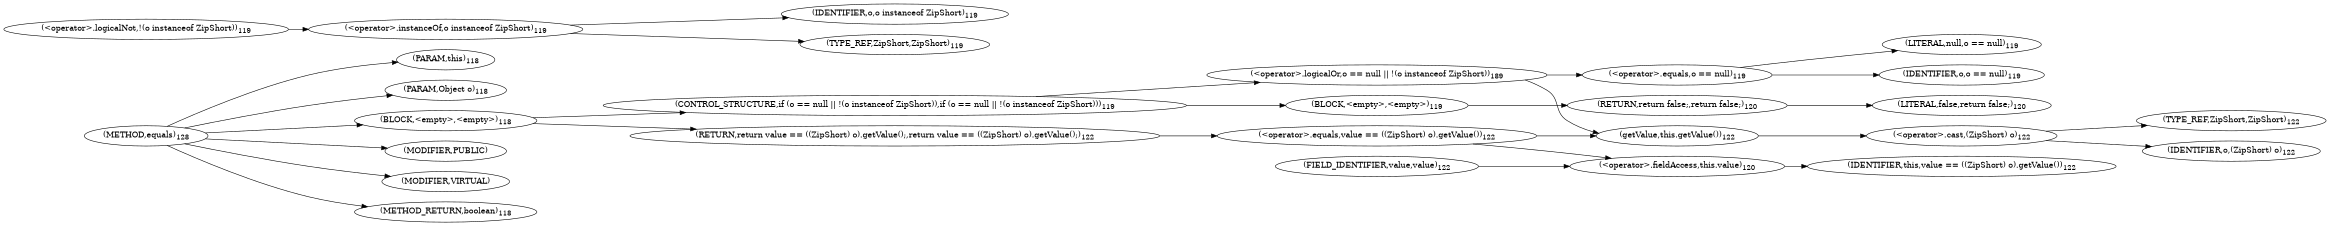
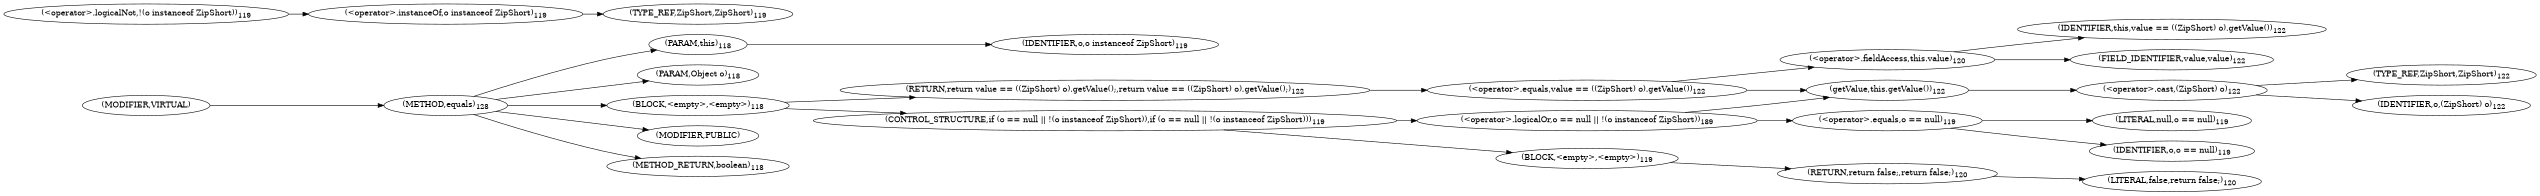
(677, 21) -> (866, 45)
(284, 162) -> (294, 105)
(1521, 166) -> (2030, 60)
